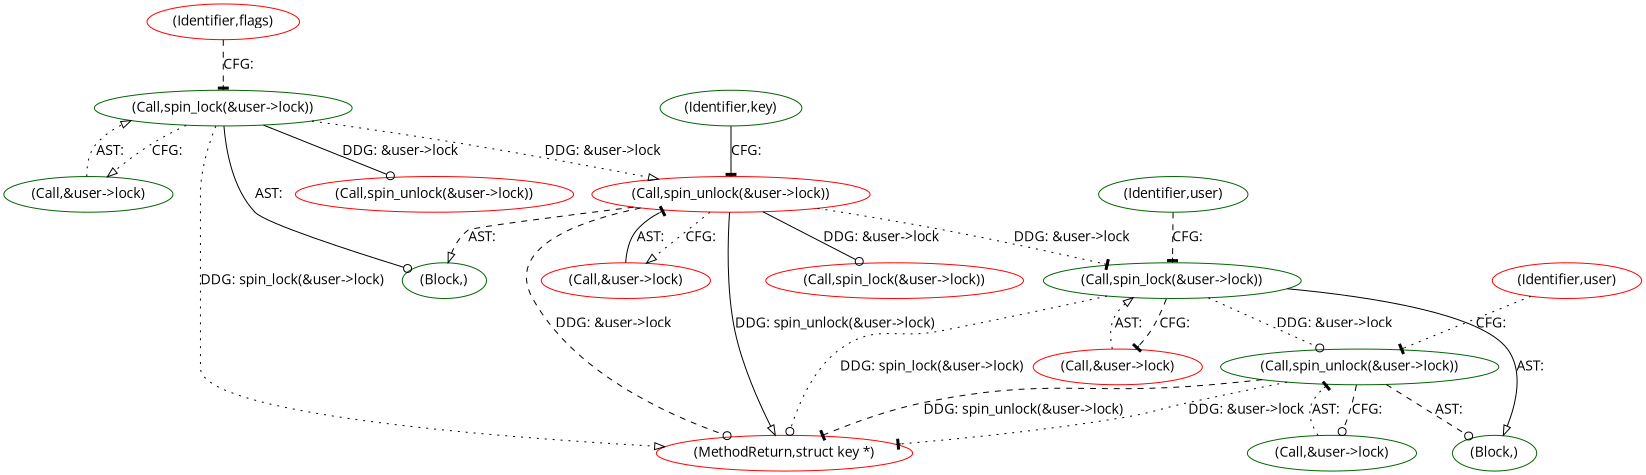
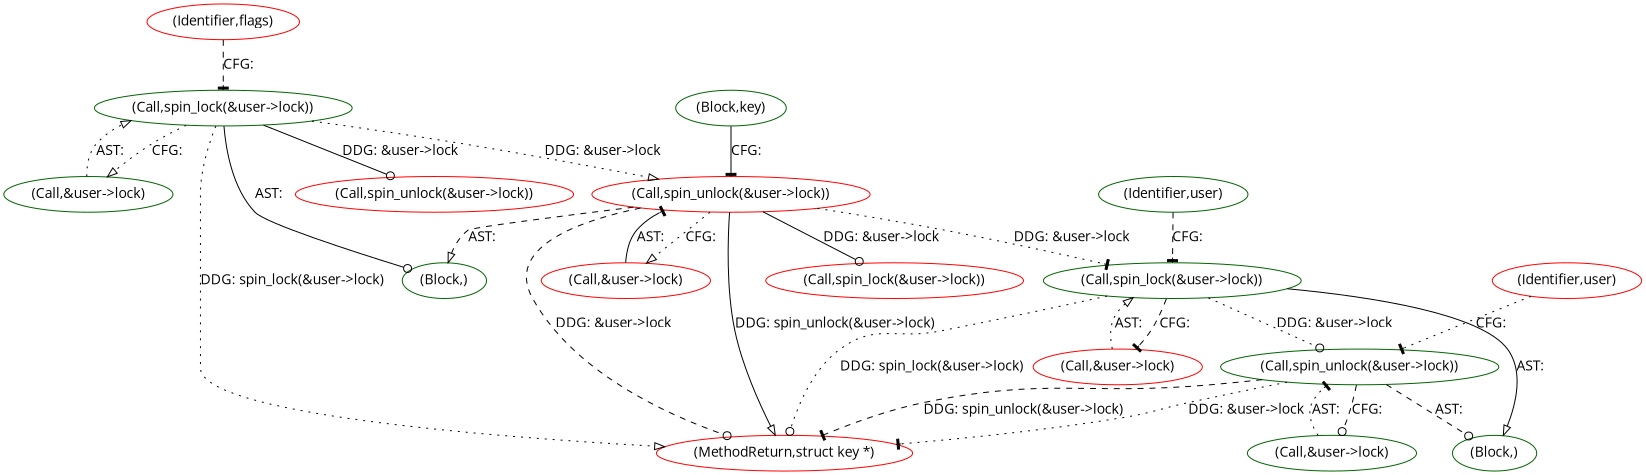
(731, 108) -> (731, 108)
